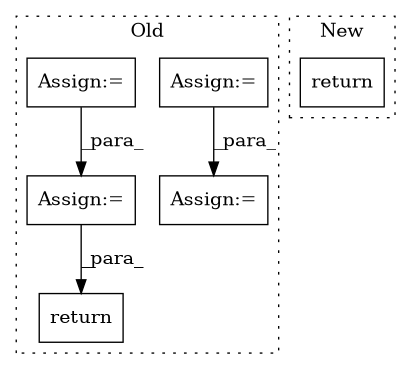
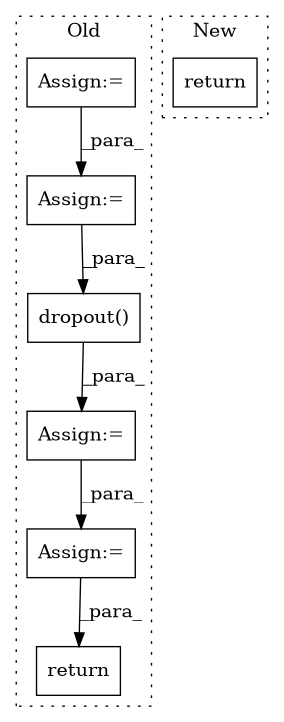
none -> (84, 318)
